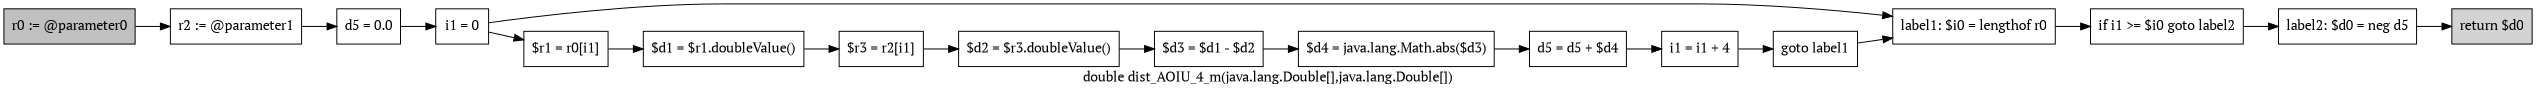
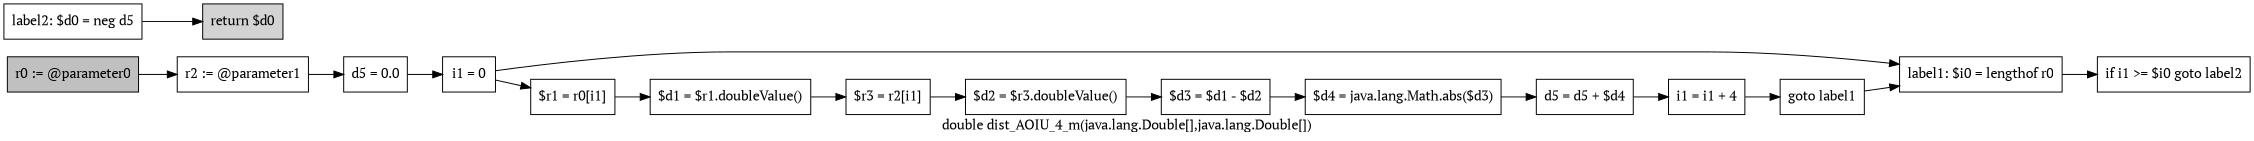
(2256, 26) -> none
